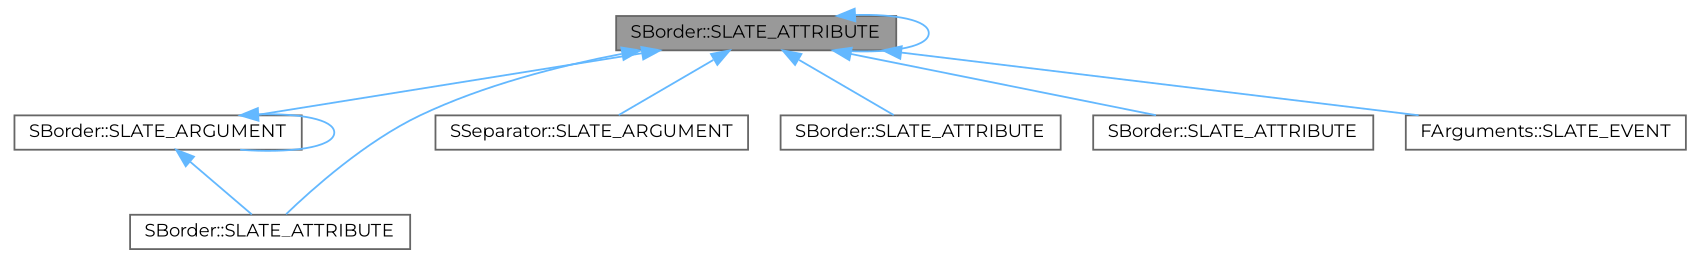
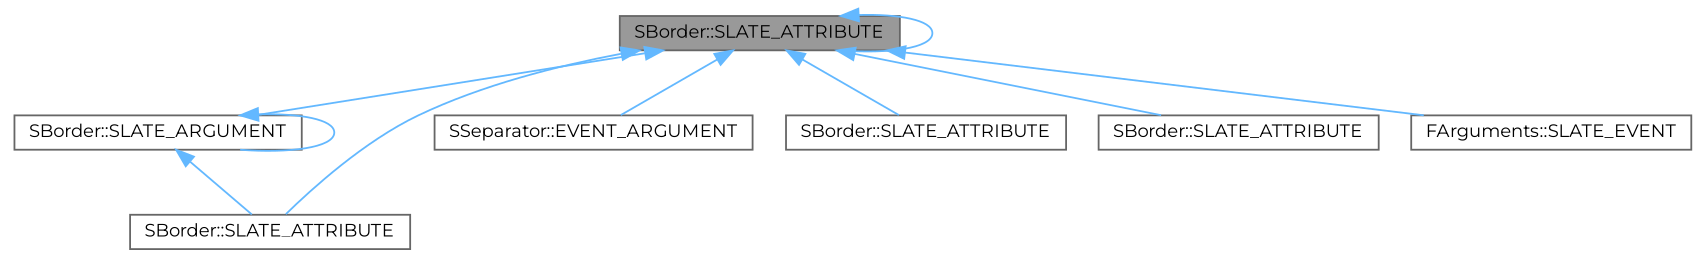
(592, 133) -> (594, 133)
